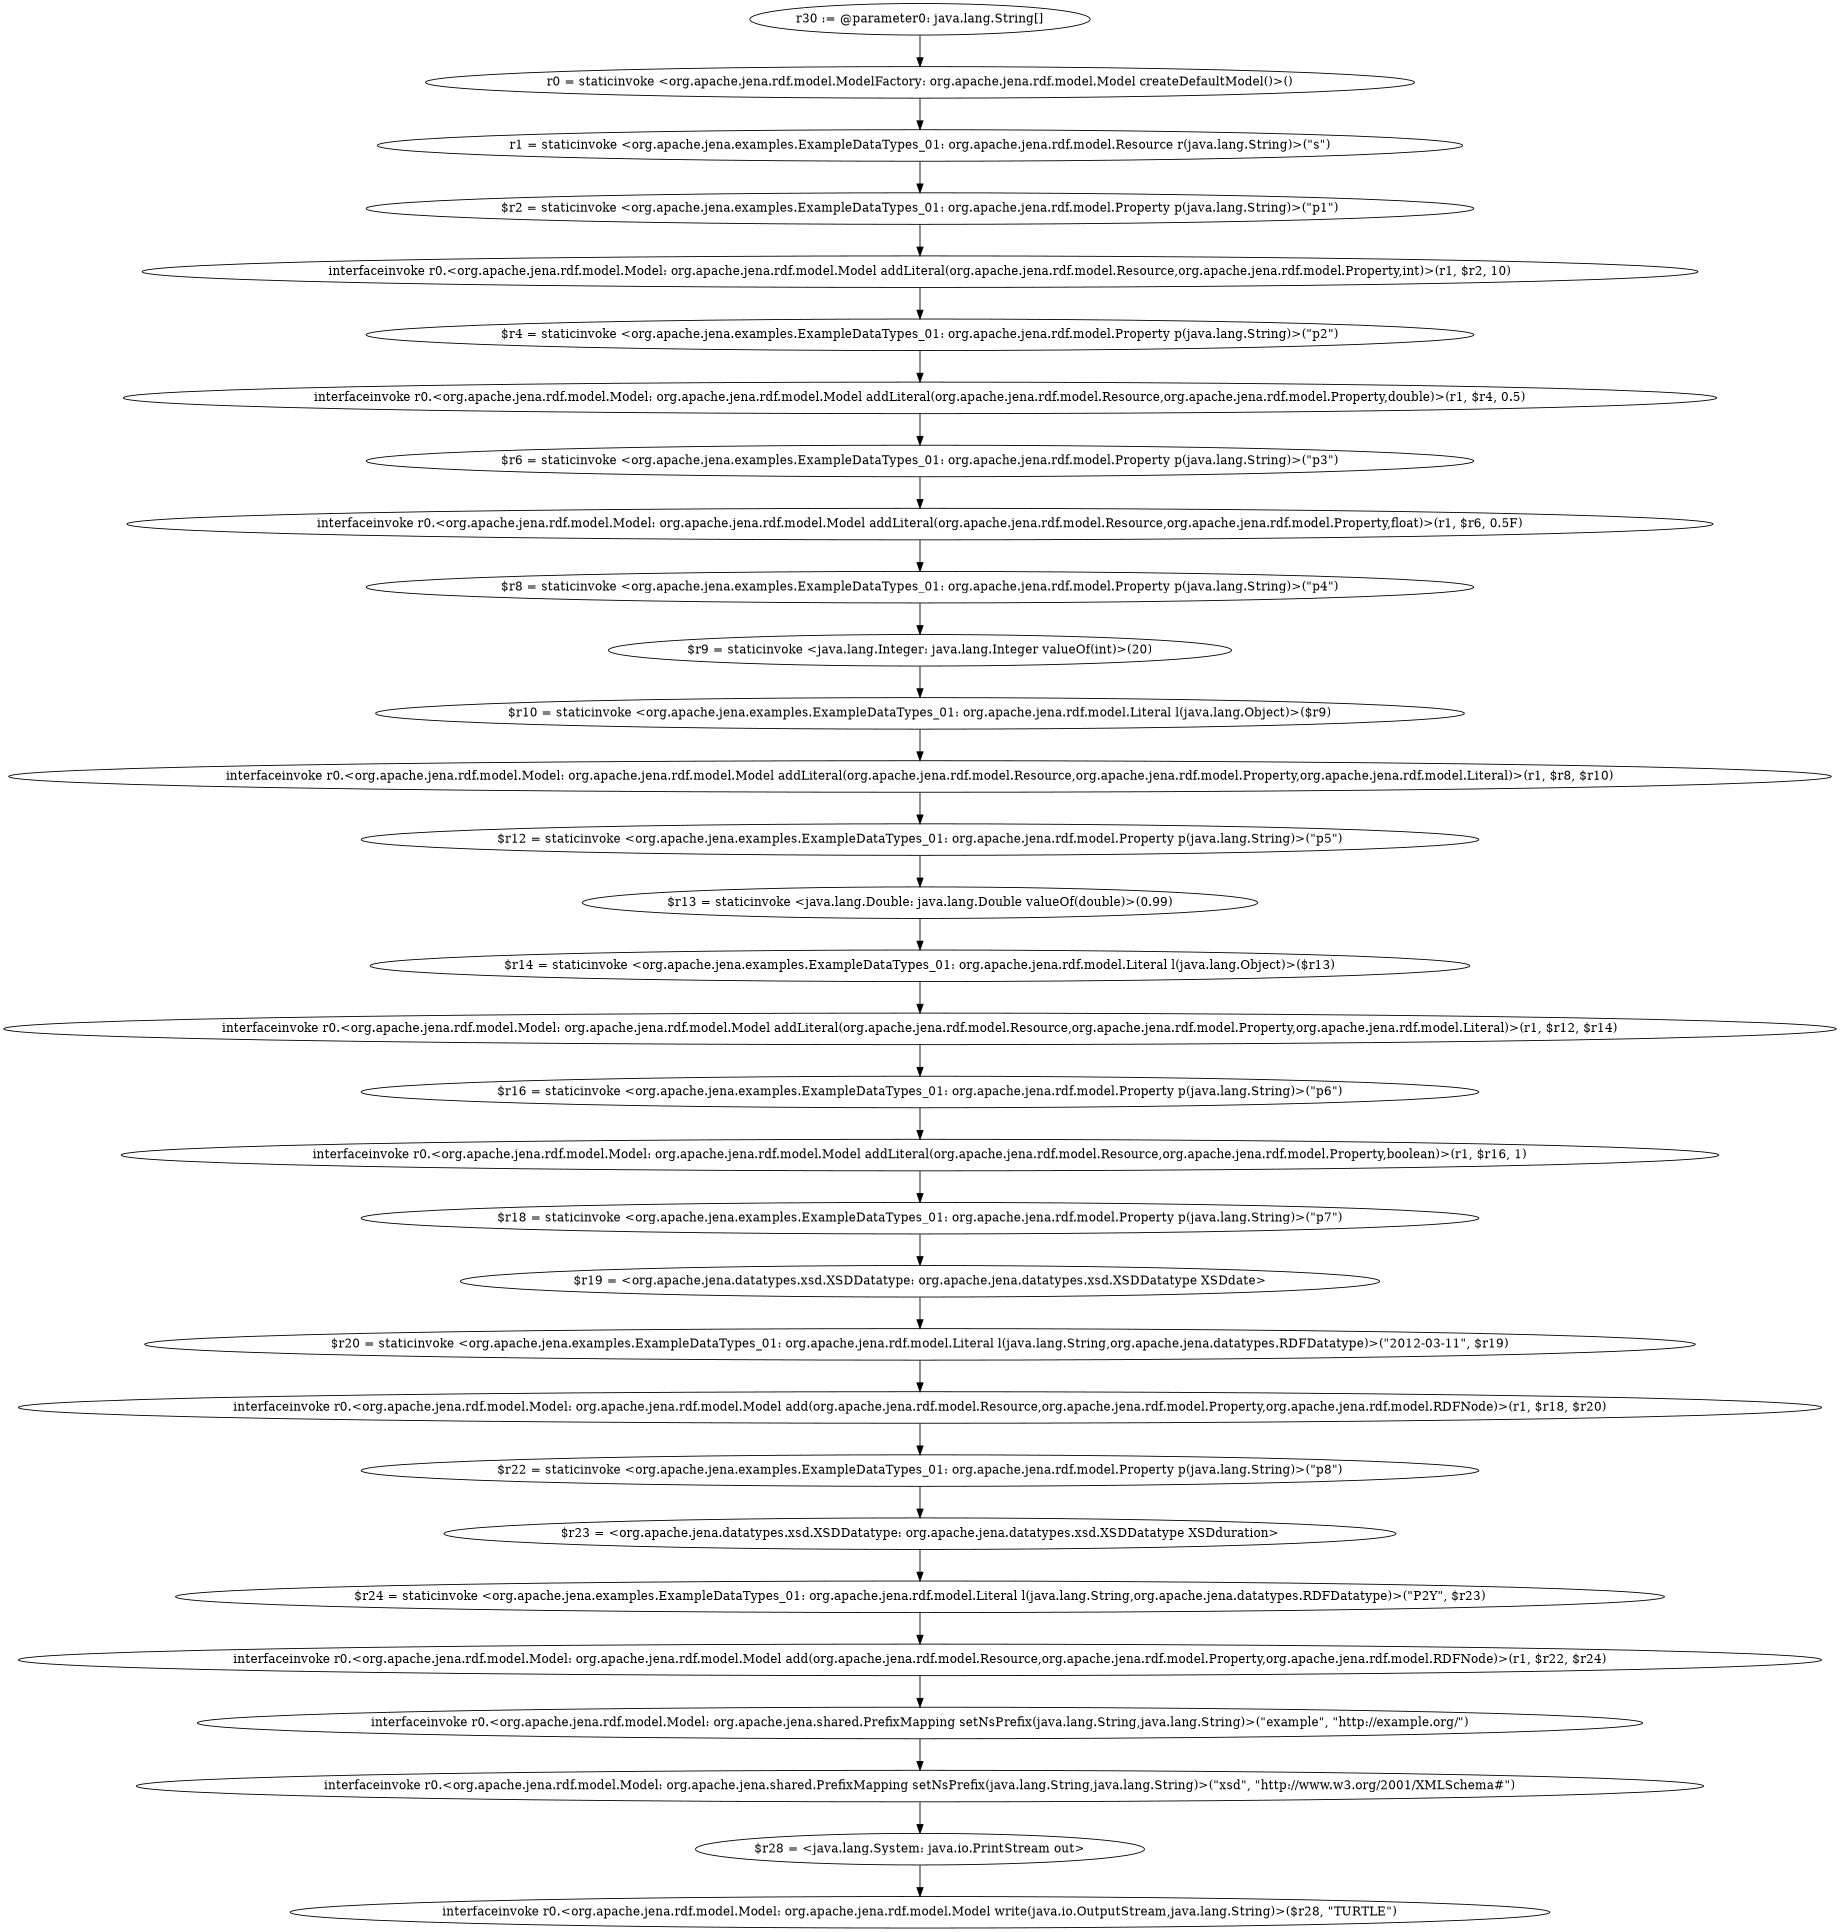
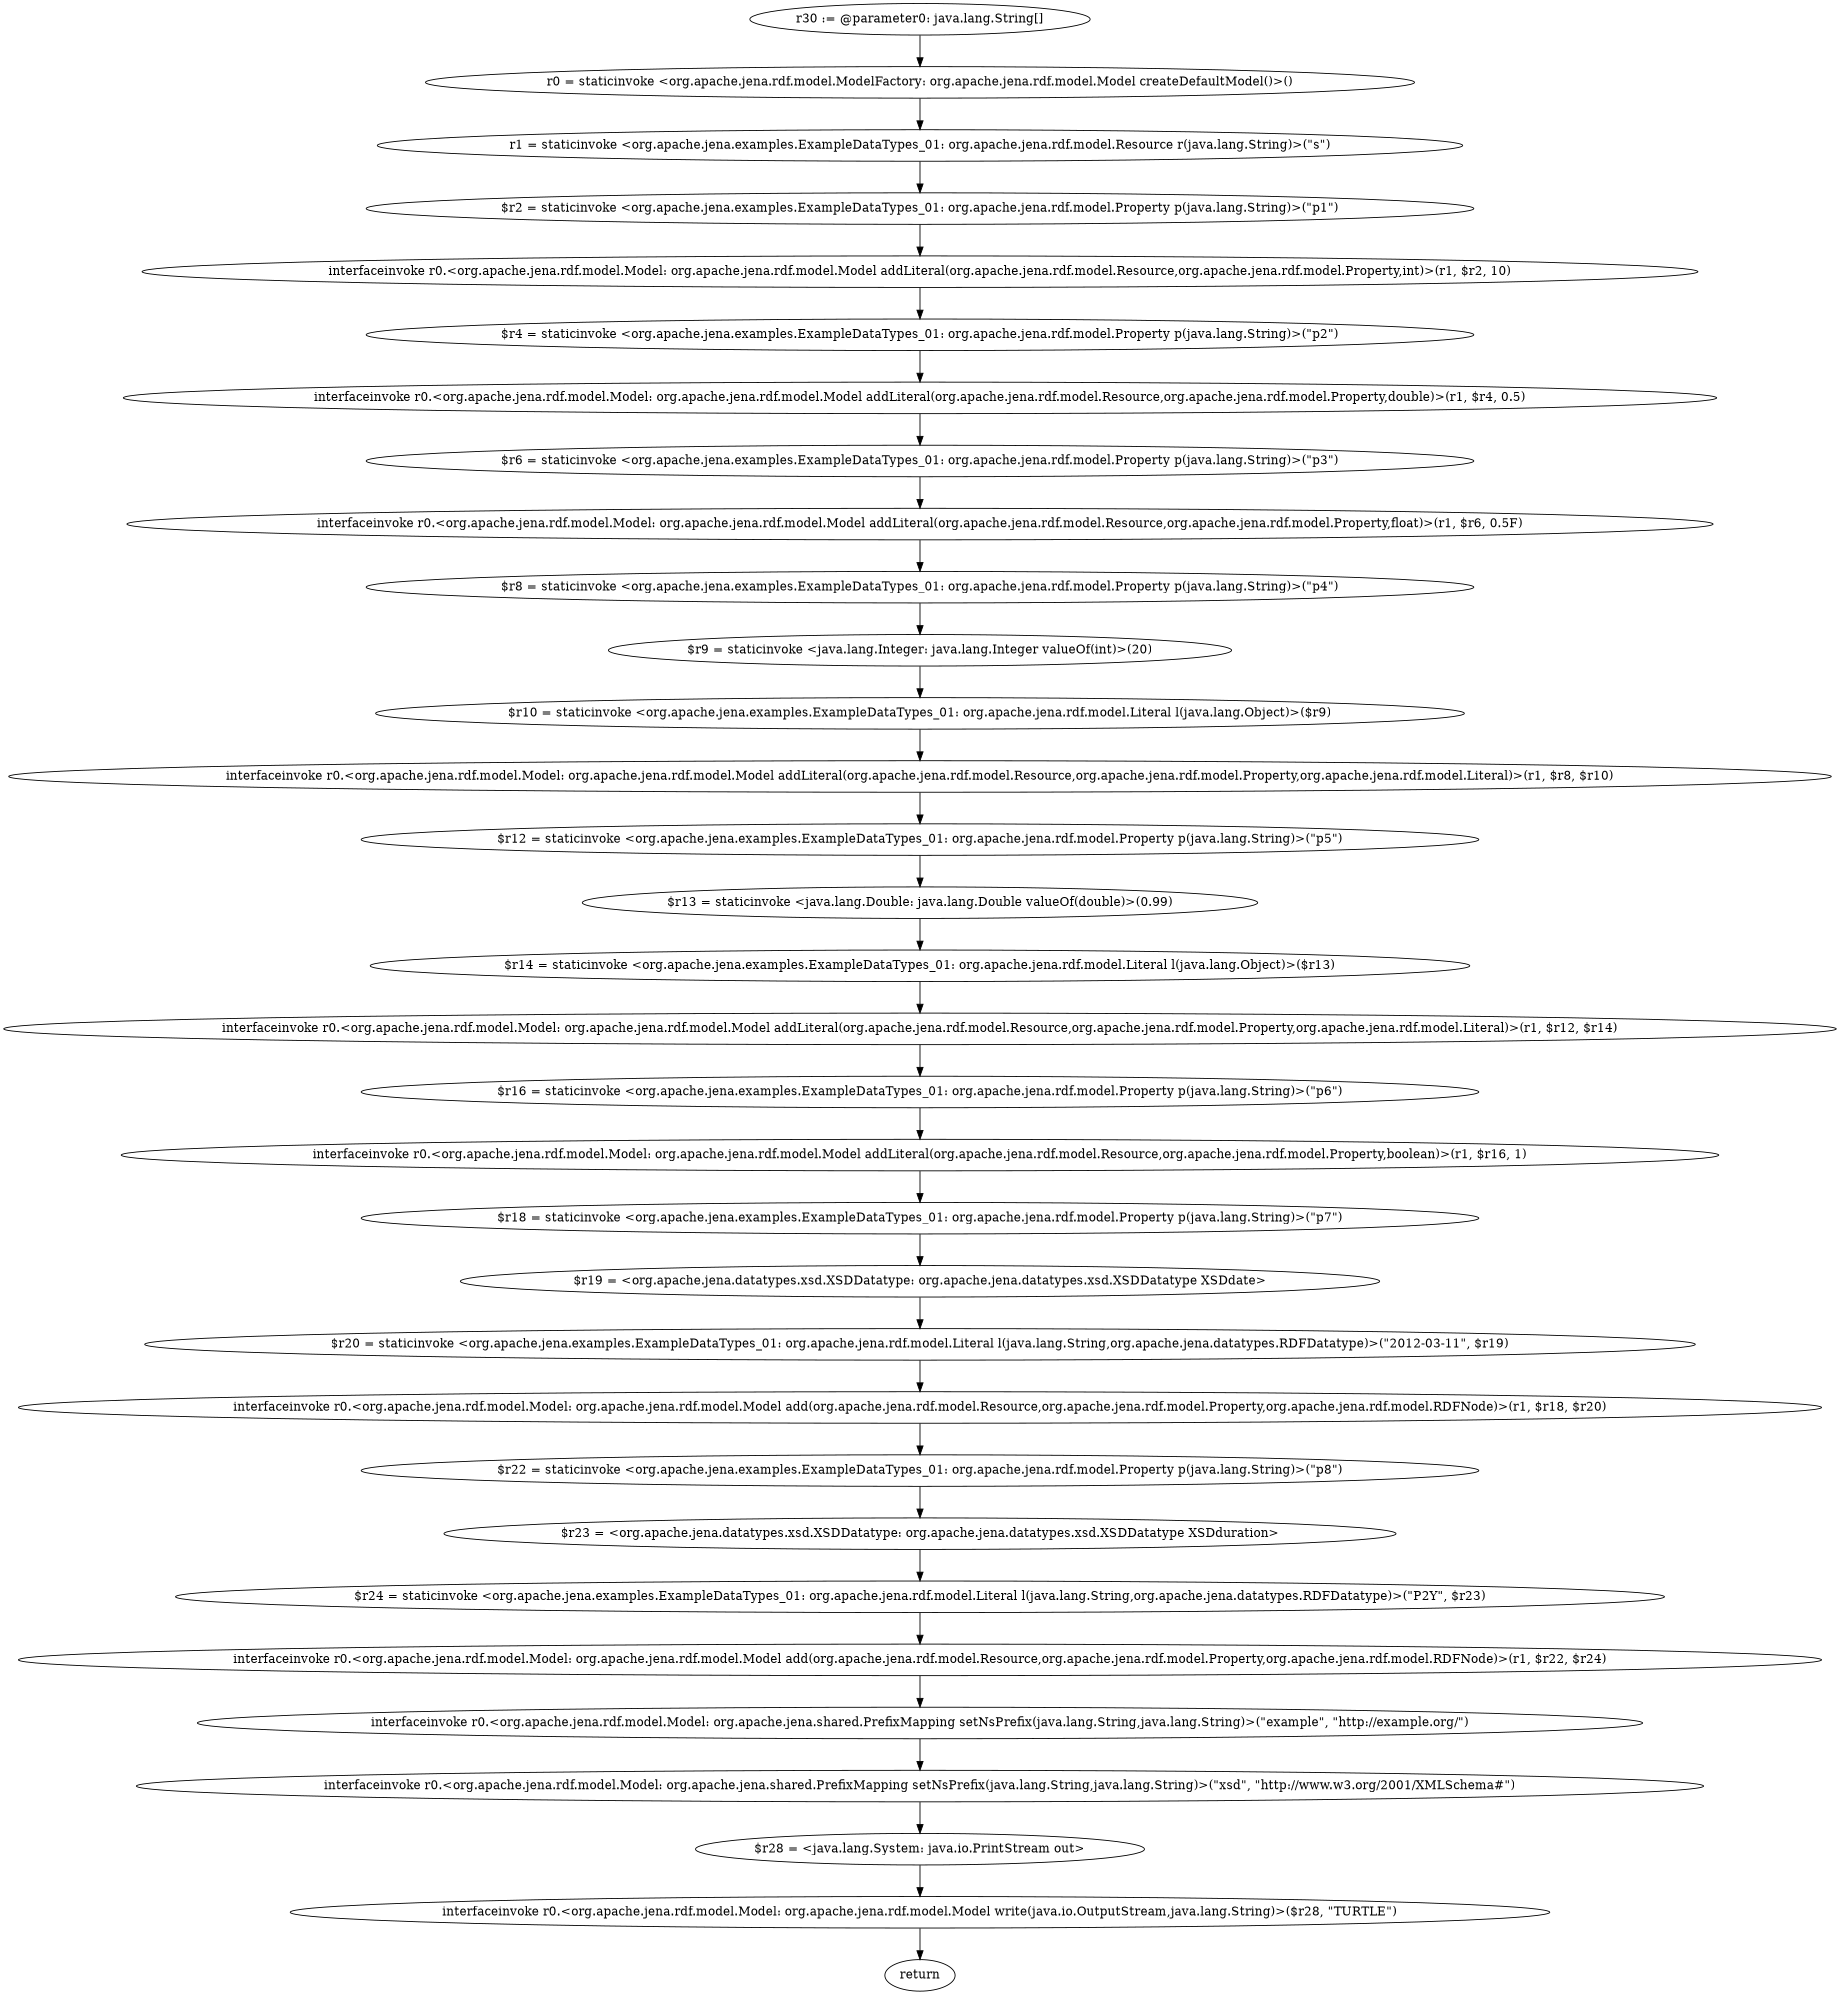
none -> (920, 1975)
